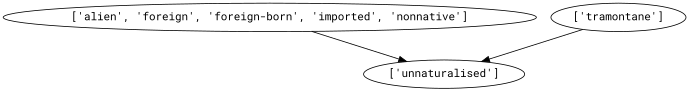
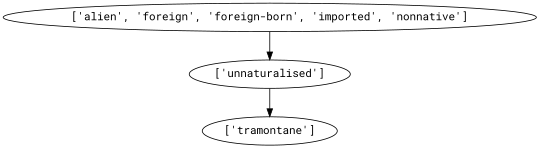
(536, 44) -> (270, 99)
